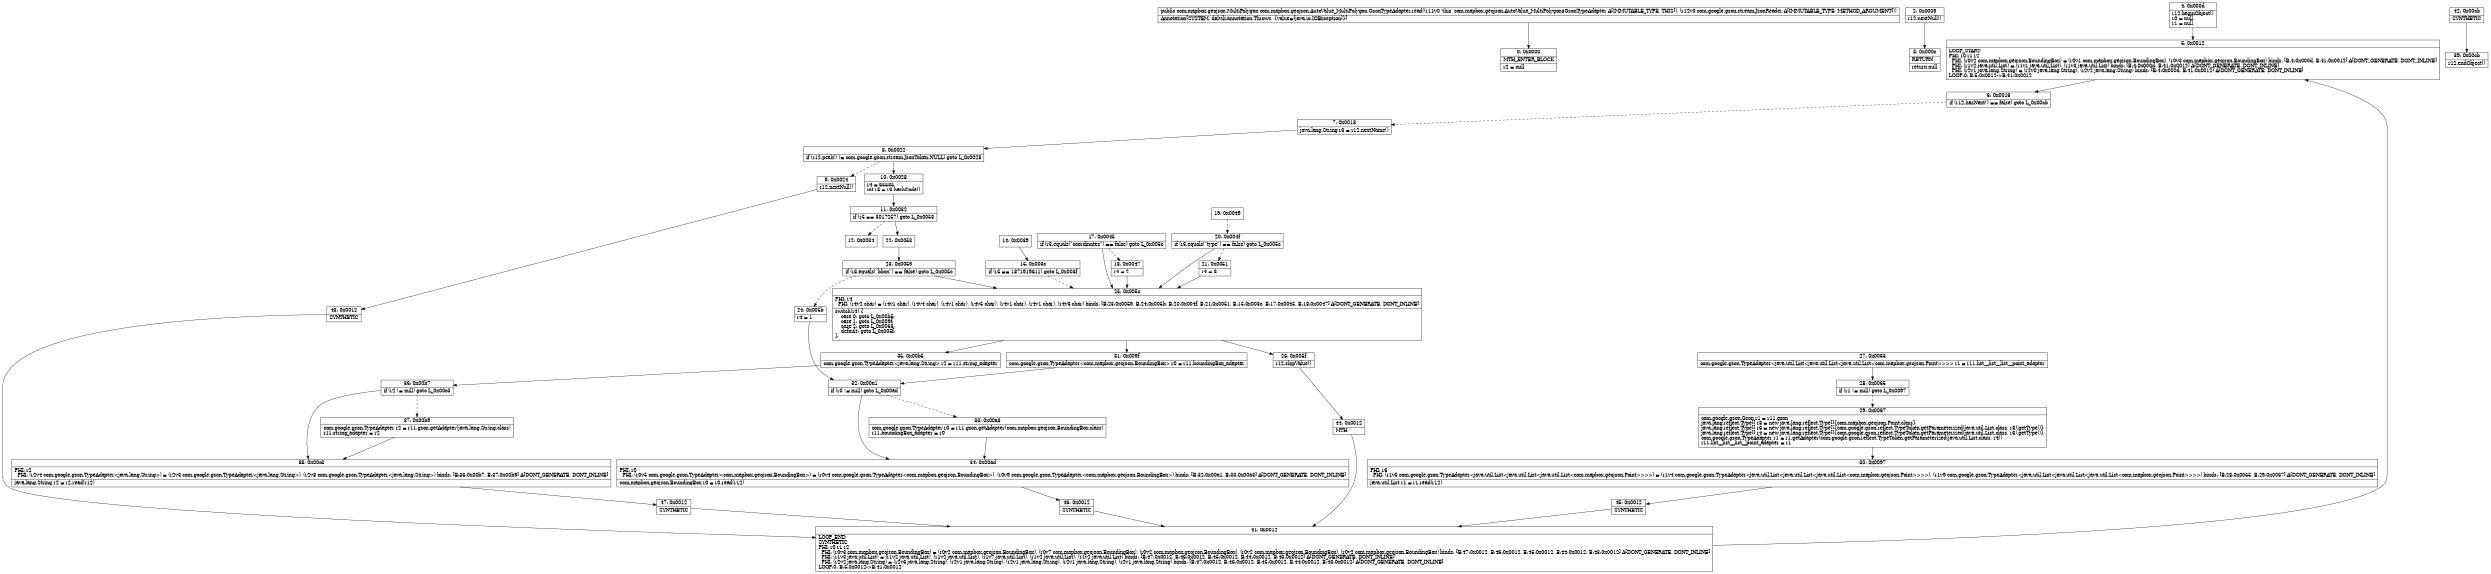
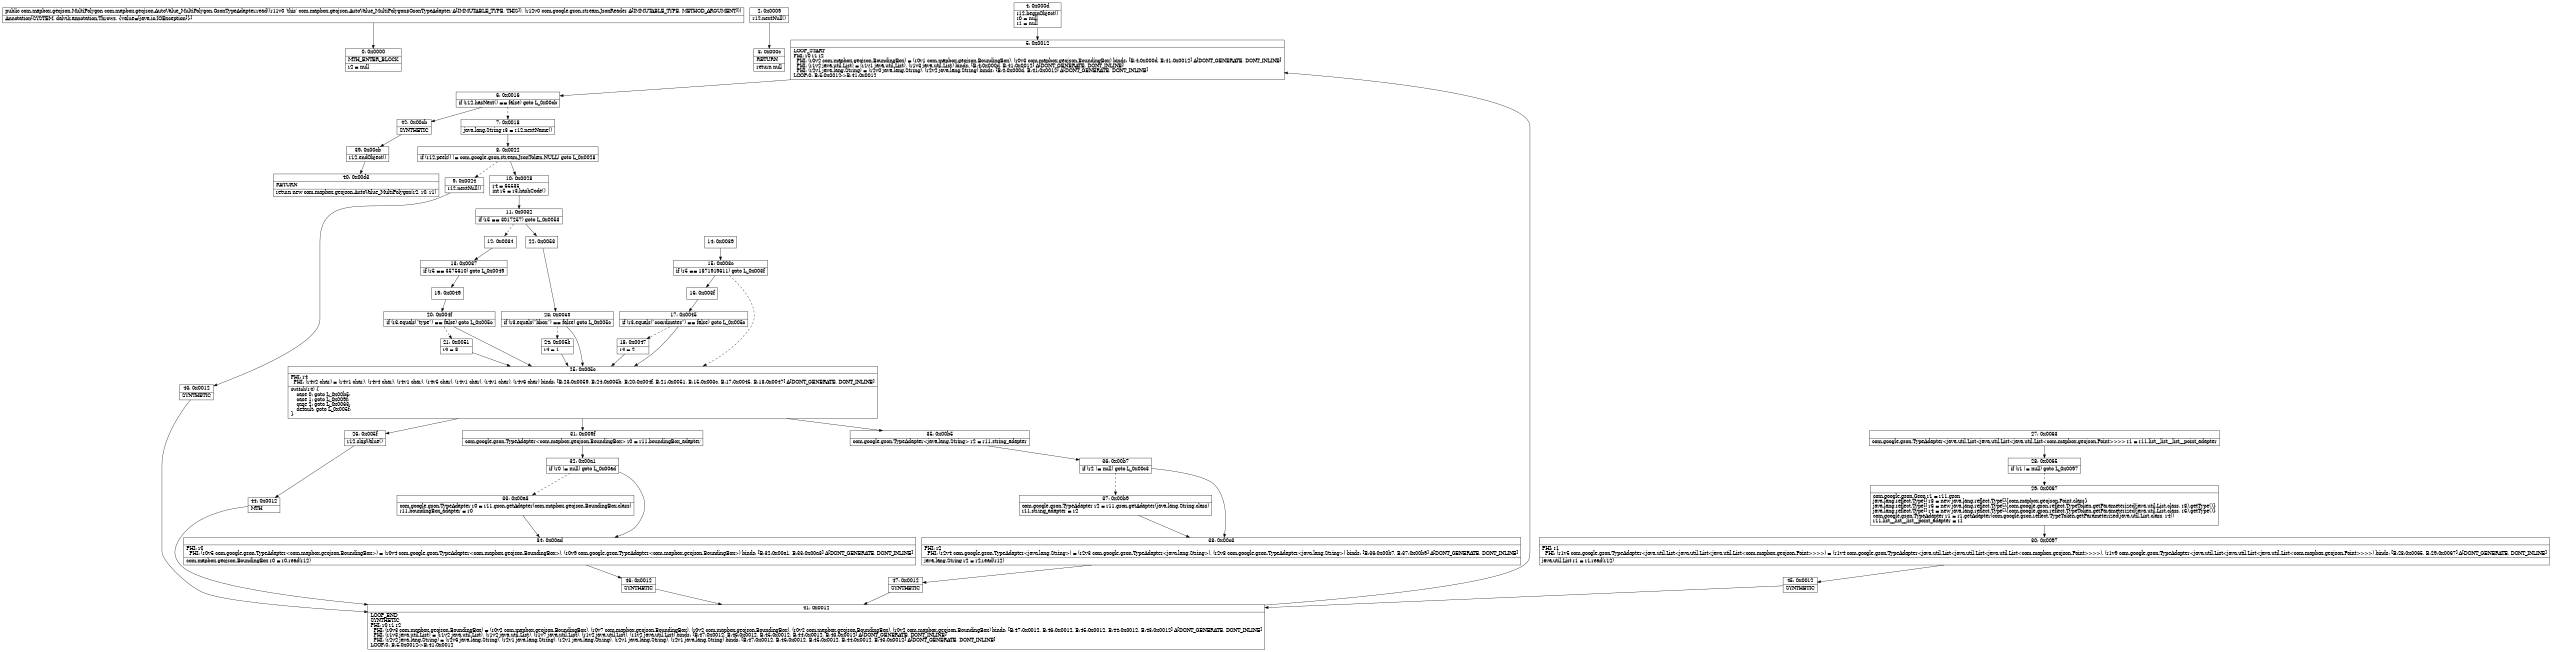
none -> (458, 114)
none -> (356, 185)
(1227, 225) -> (444, 304)
none -> (464, 268)
none -> (702, 293)
(811, 354) -> (564, 359)
(1380, 471) -> (1551, 549)
